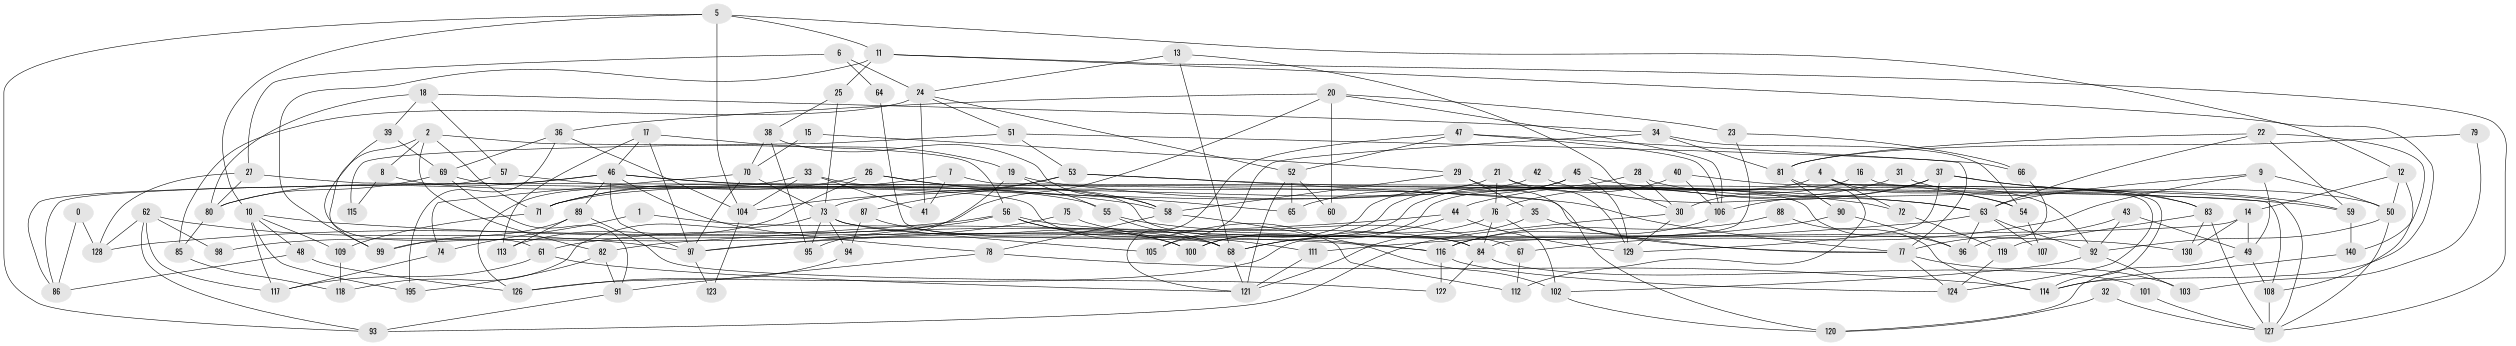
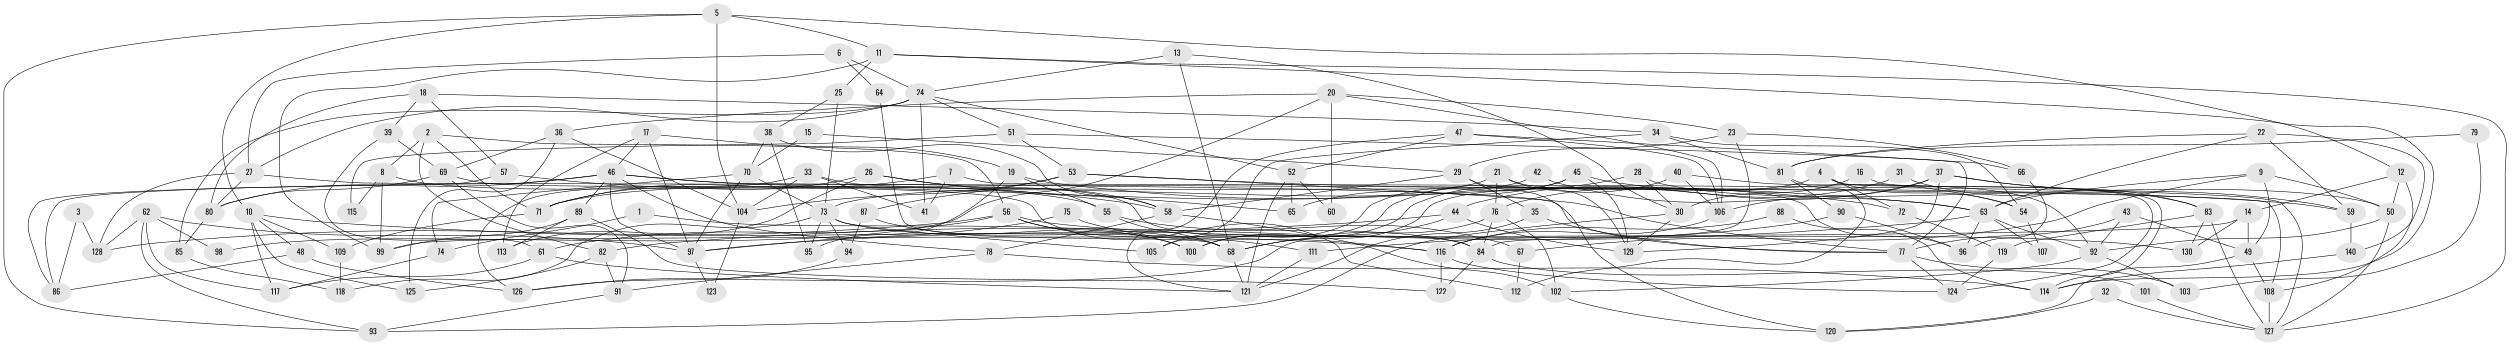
none -> (548, 108)
none -> (1549, 150)
(334, 195) -> (381, 213)
(78, 213) -> (78, 213)
(411, 292) -> (411, 292)
